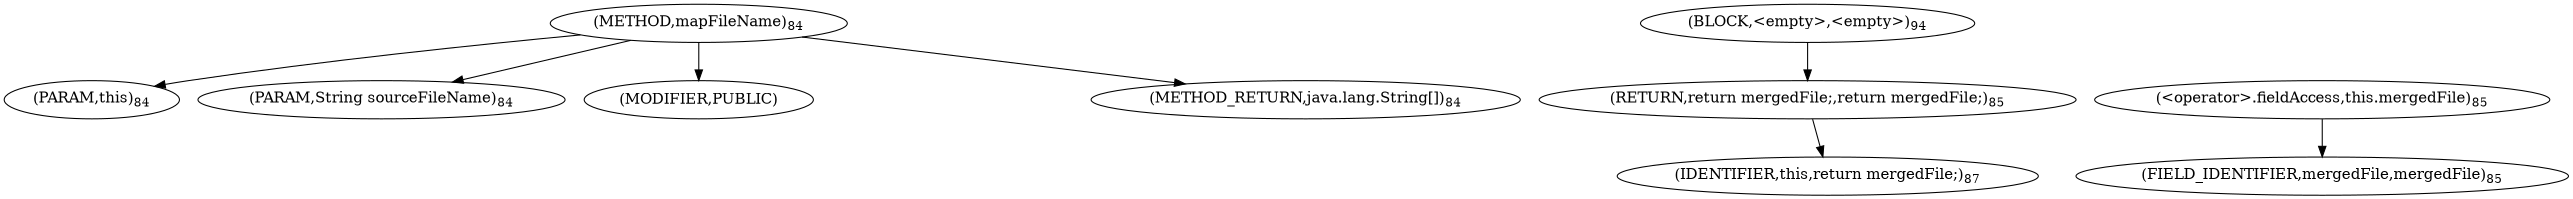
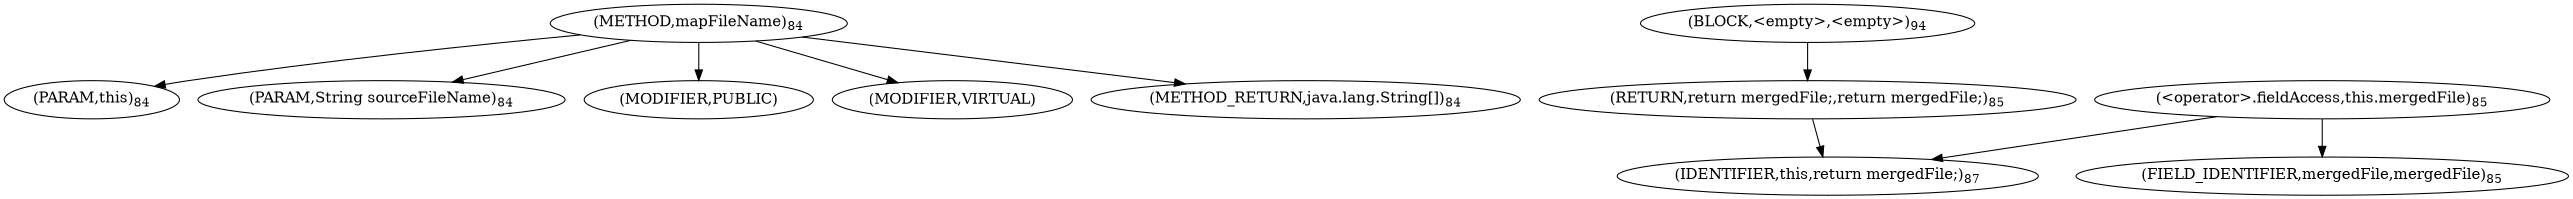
none -> (952, 100)
none -> (2080, 137)
